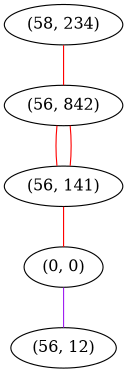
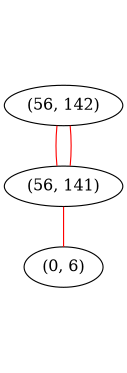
(64, 25) -> none
(64, 105) -> (64, 105)
(64, 267) -> (64, 267)
(64, 348) -> none
